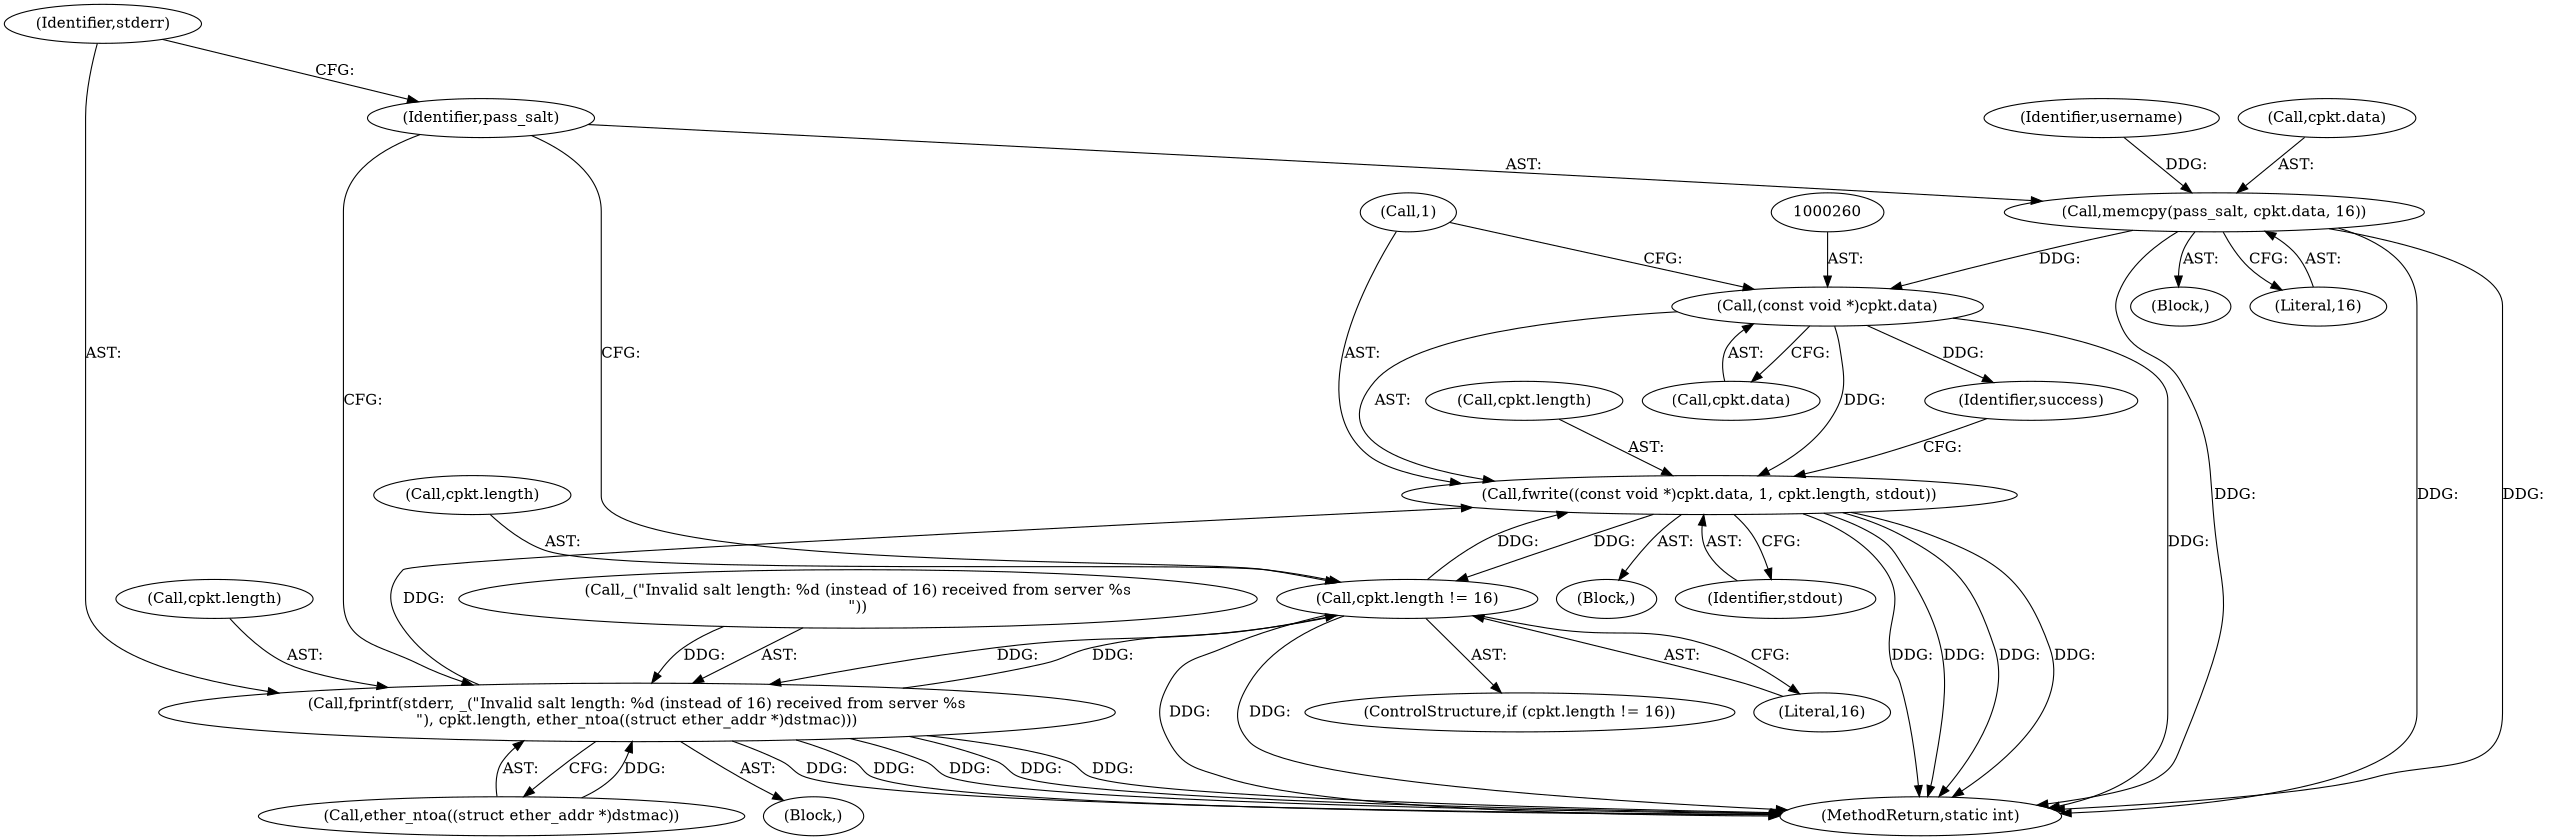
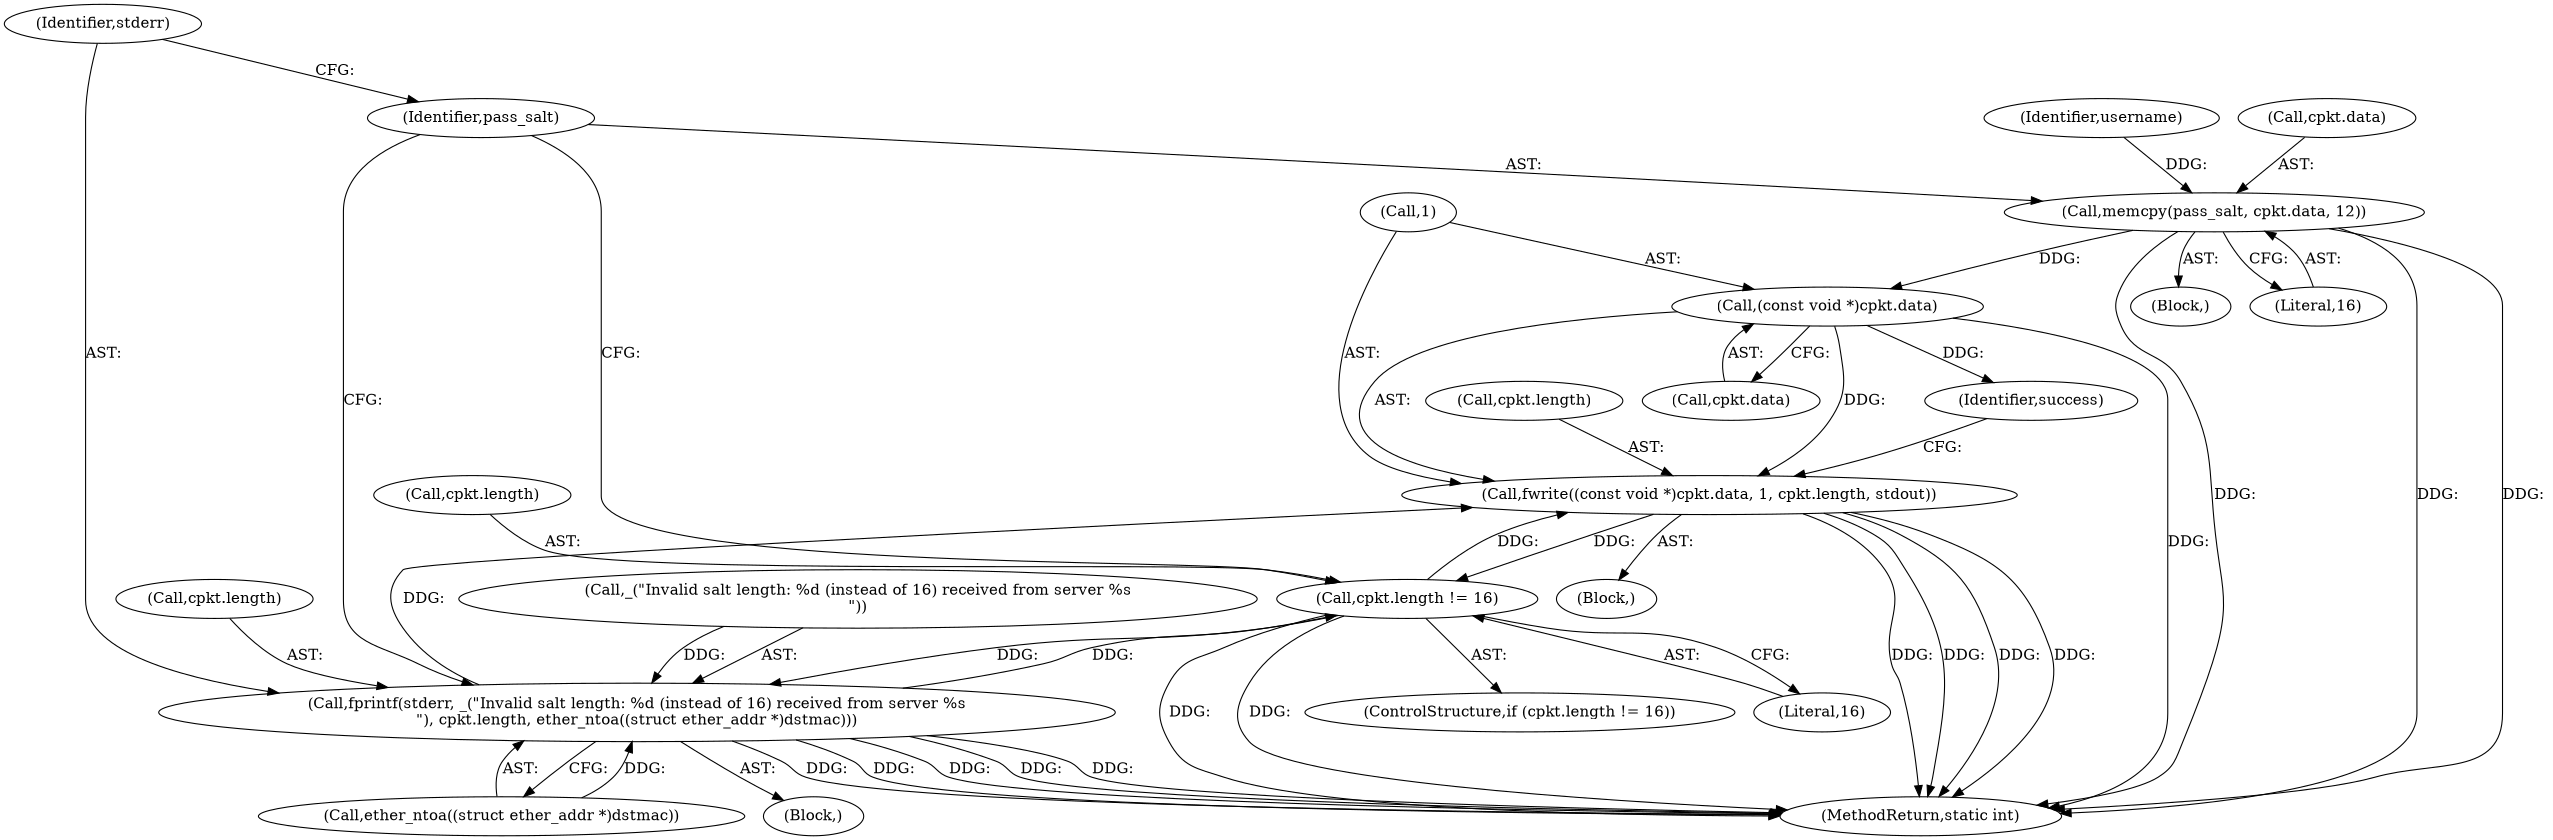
(1828, 212) -> none
(2214, 212) -> (2214, 212)
(1666, 259) -> (1666, 259)
(1776, 599) -> none
